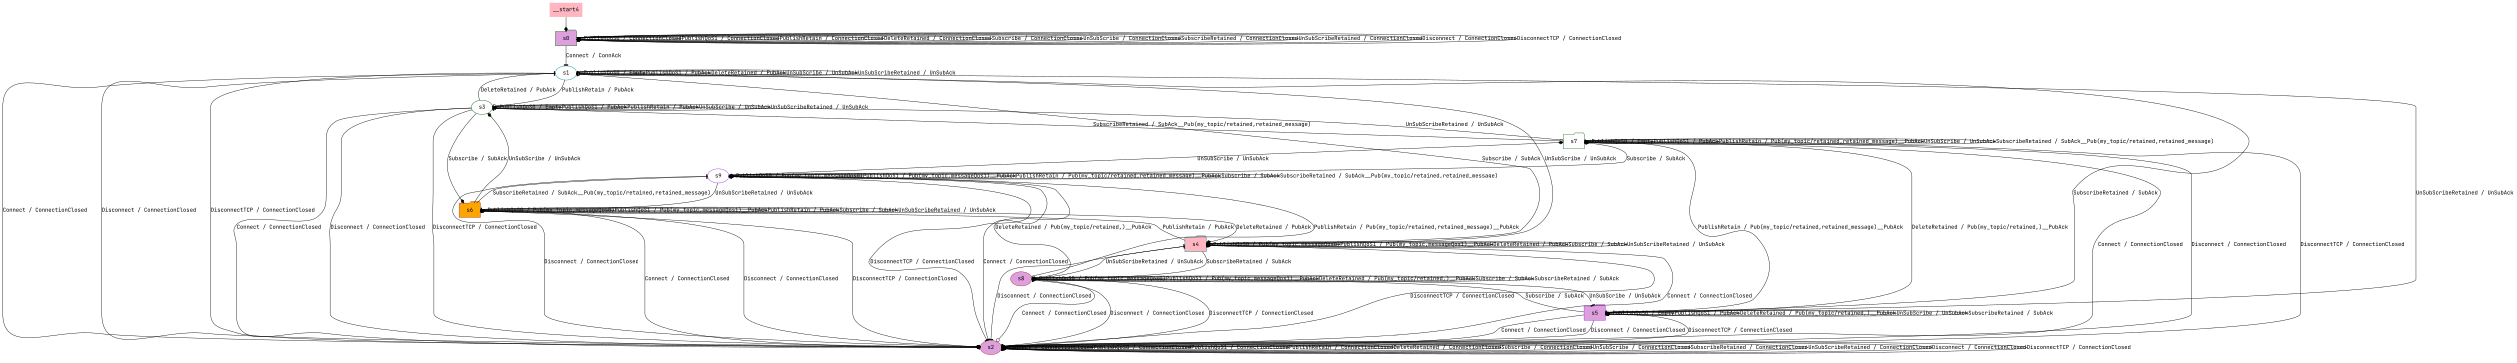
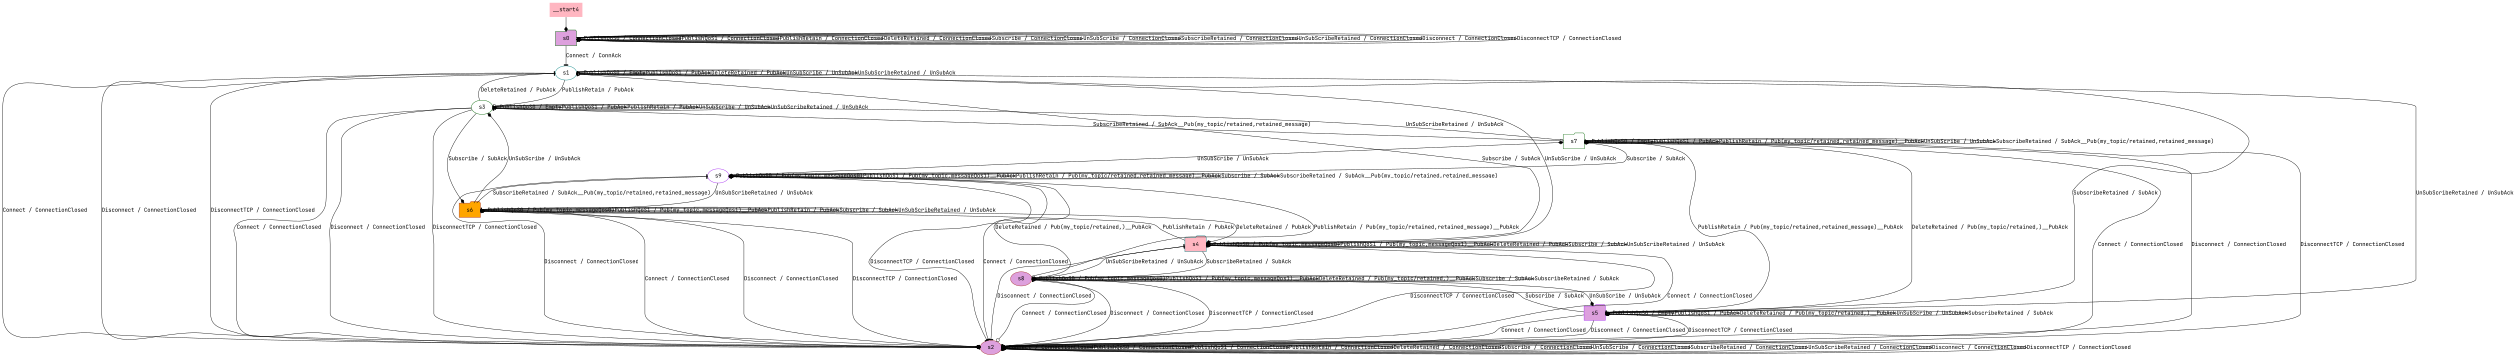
(1314, 280) -> (1314, 280)
